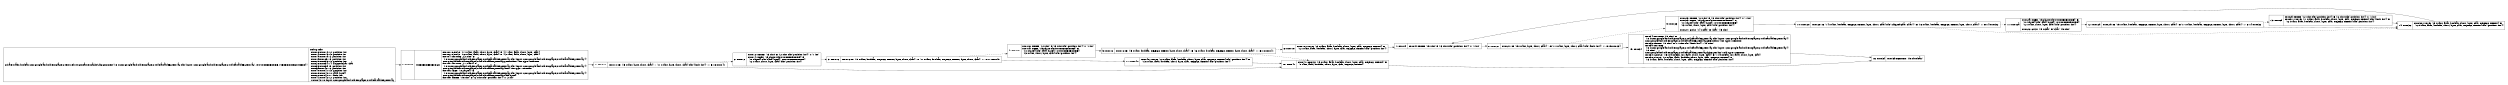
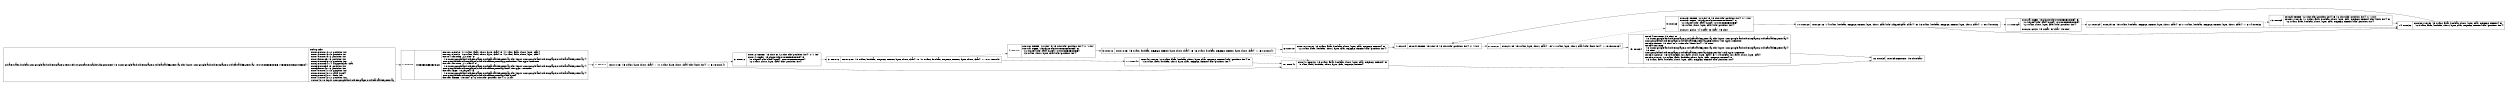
(2162, 34) -> (2162, 34)
